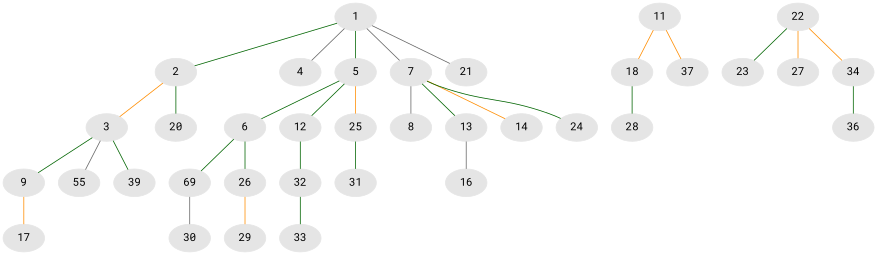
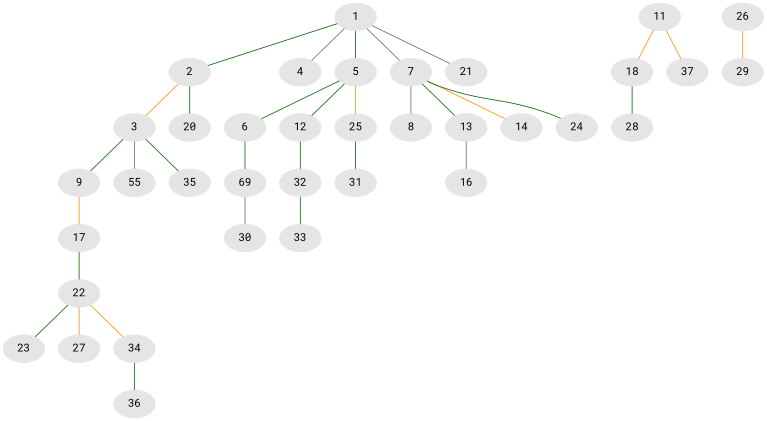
(245, 155) -> none
(134, 183) -> (190, 183)
none -> (79, 266)
